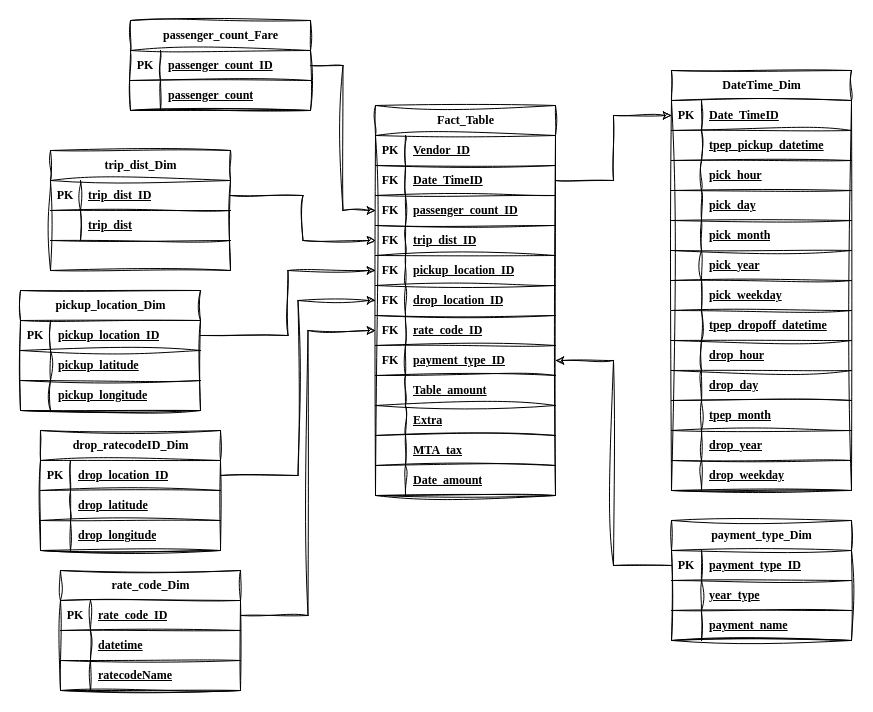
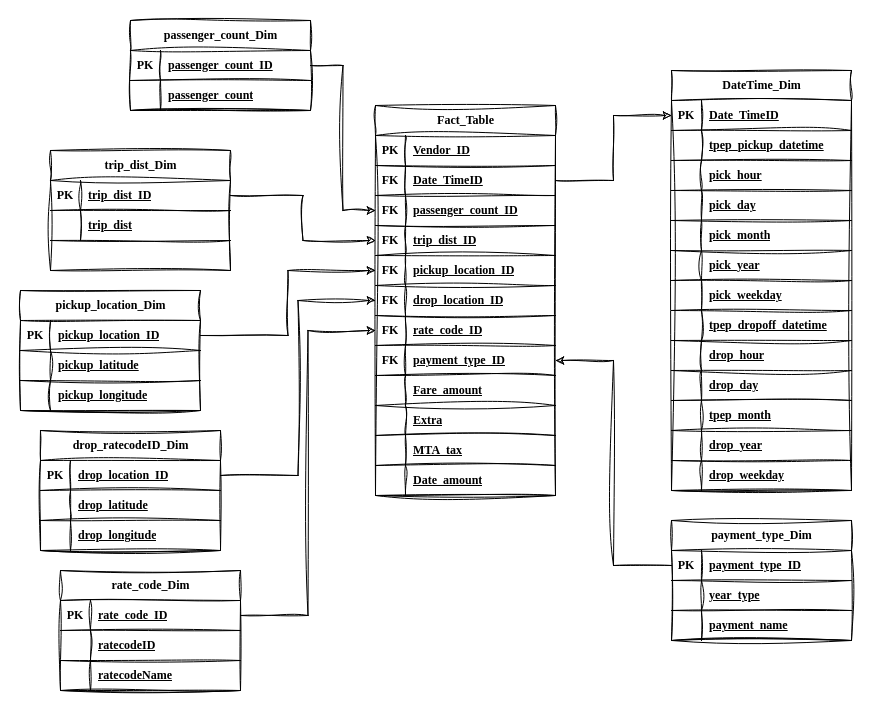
(221, 36) -> (221, 36)
(452, 391) -> (450, 391)
(124, 646) -> (132, 646)
